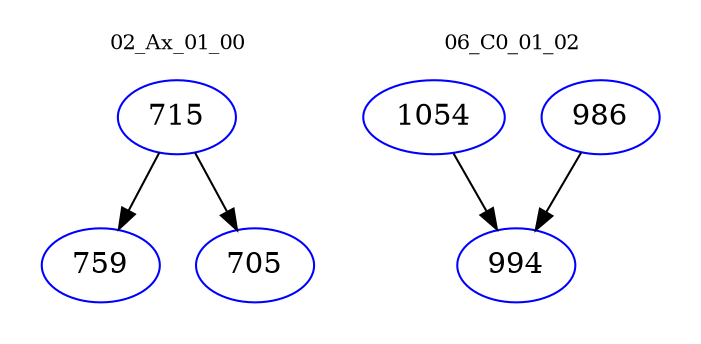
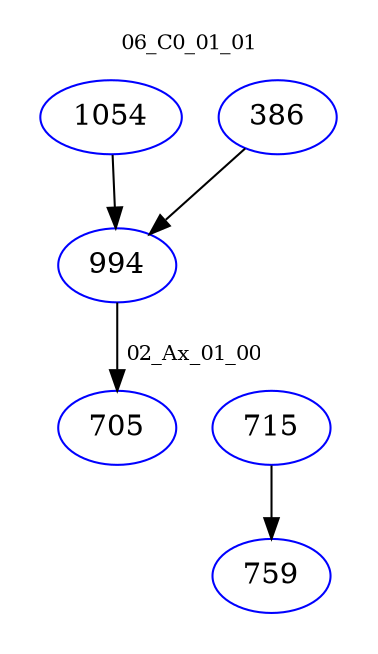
(512, 44) -> (189, 44)
(601, 117) -> (278, 117)
(211, 182) -> (117, 348)
